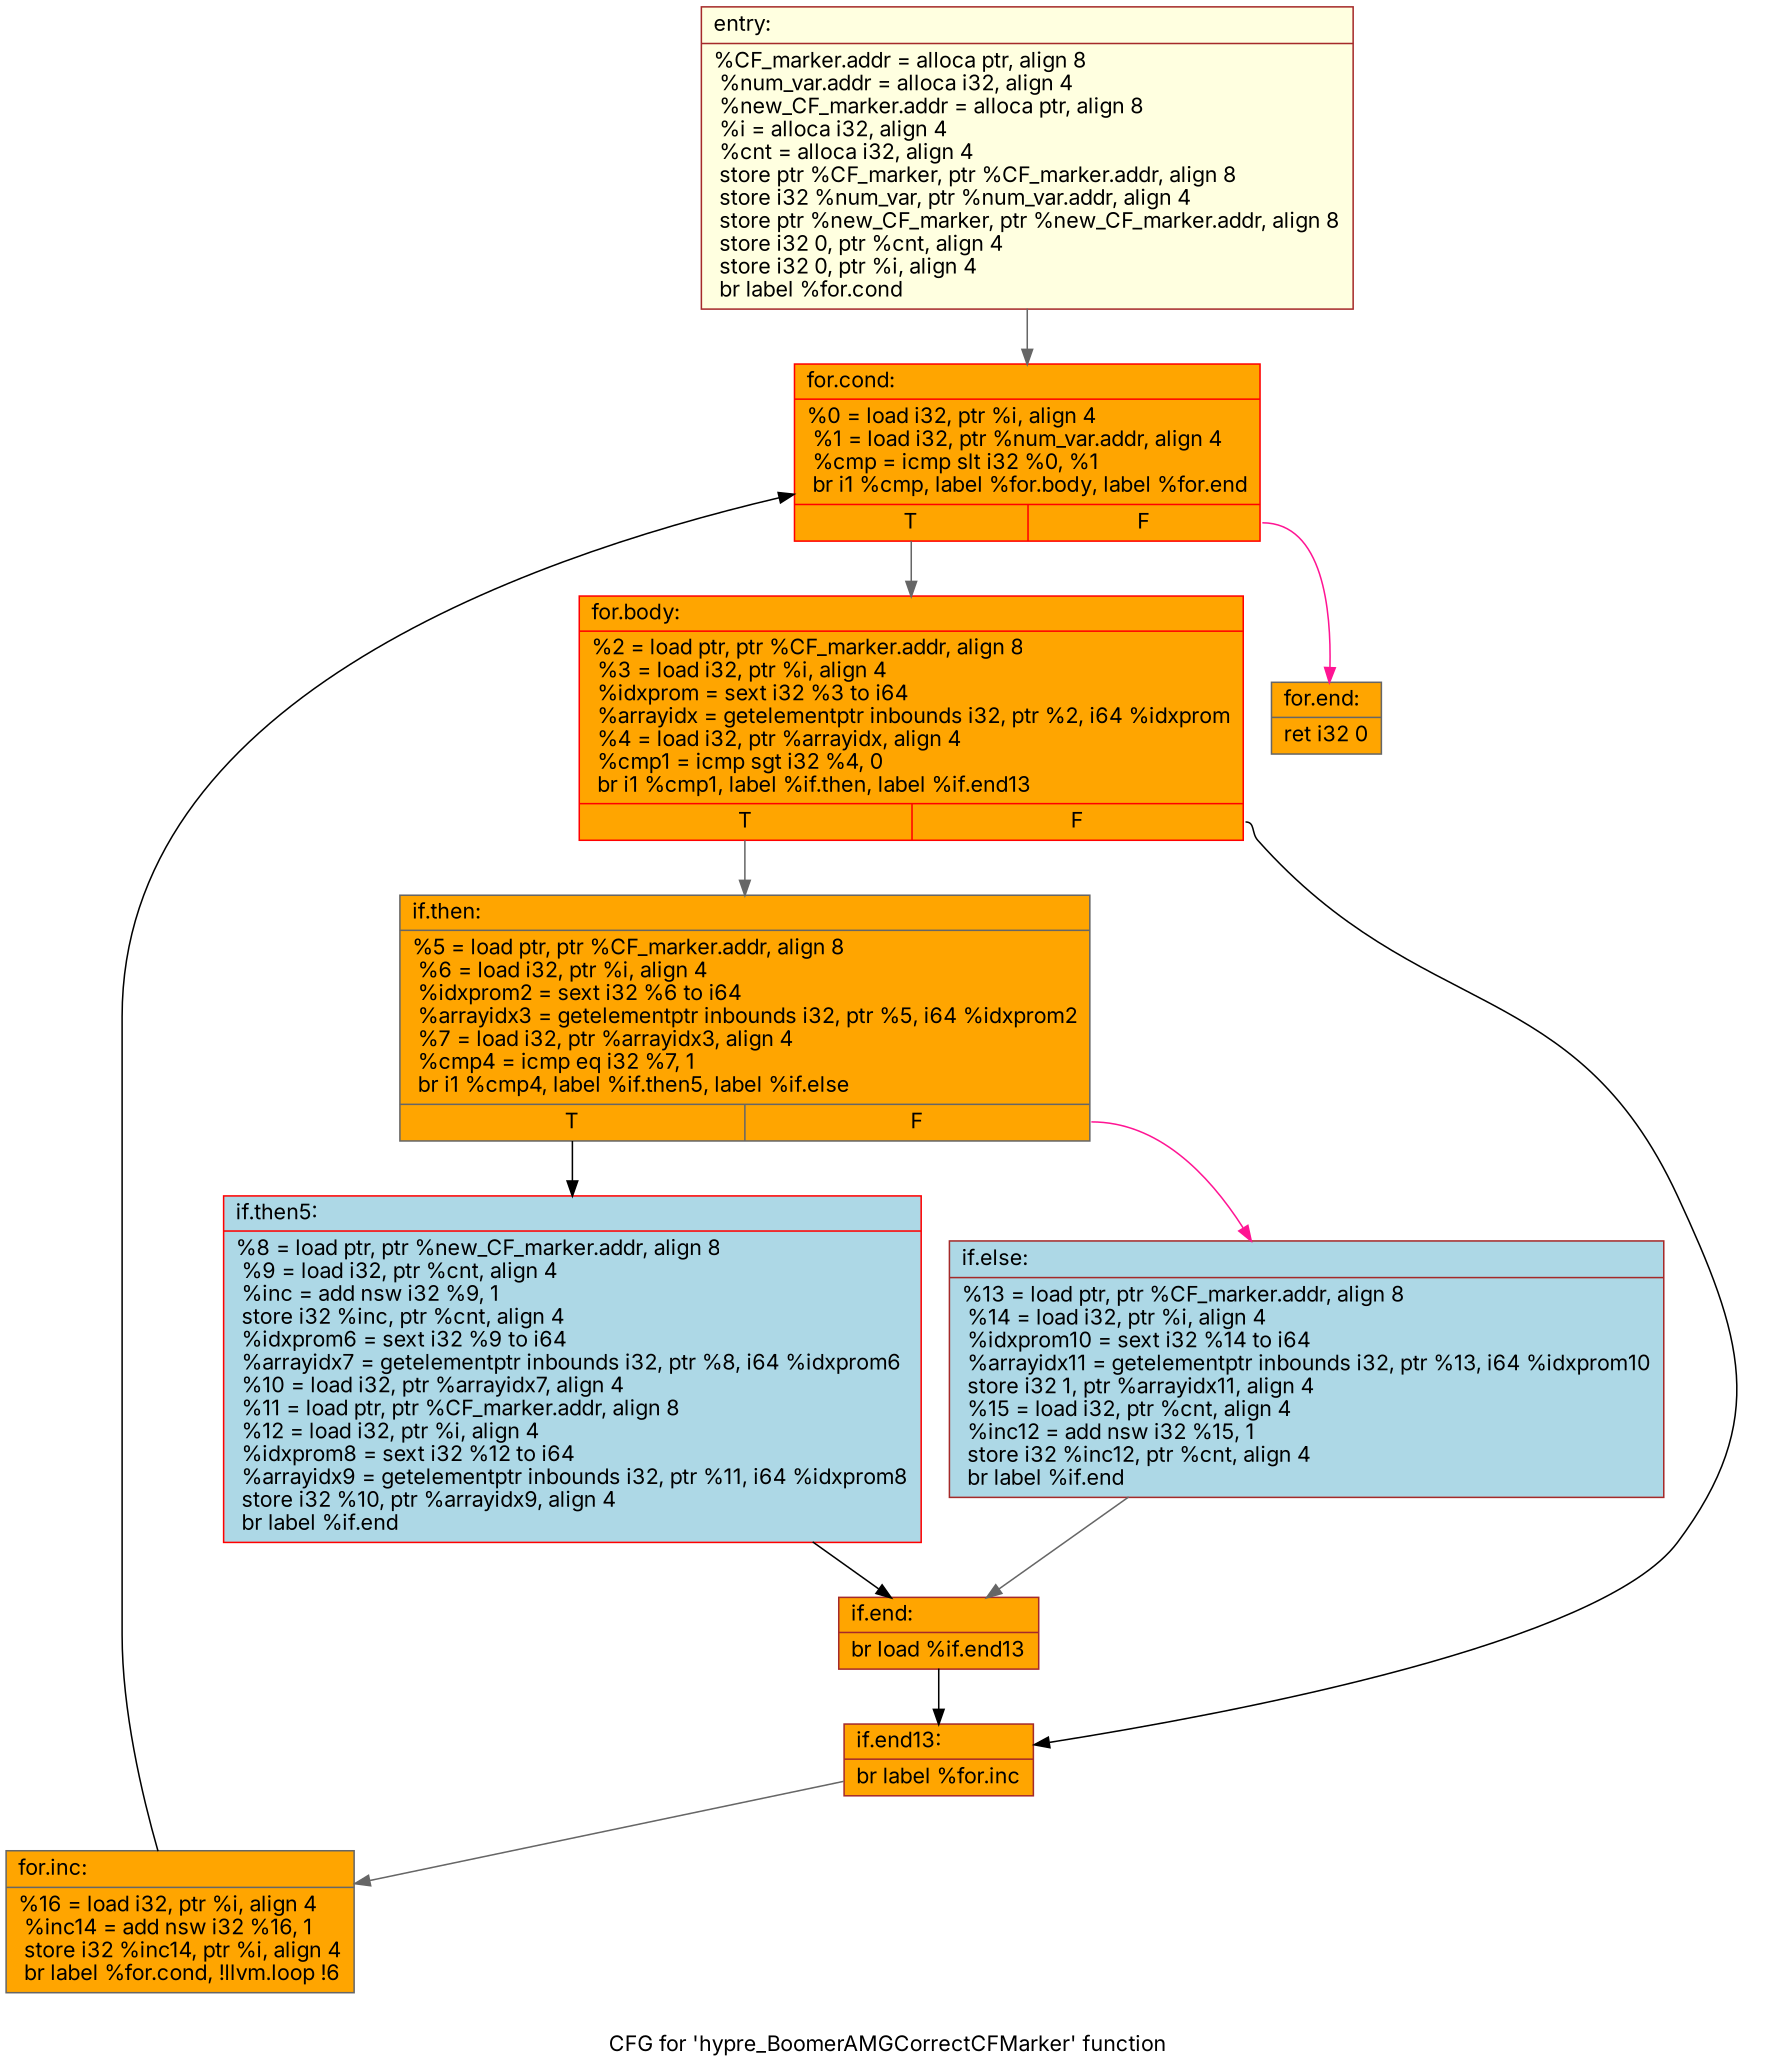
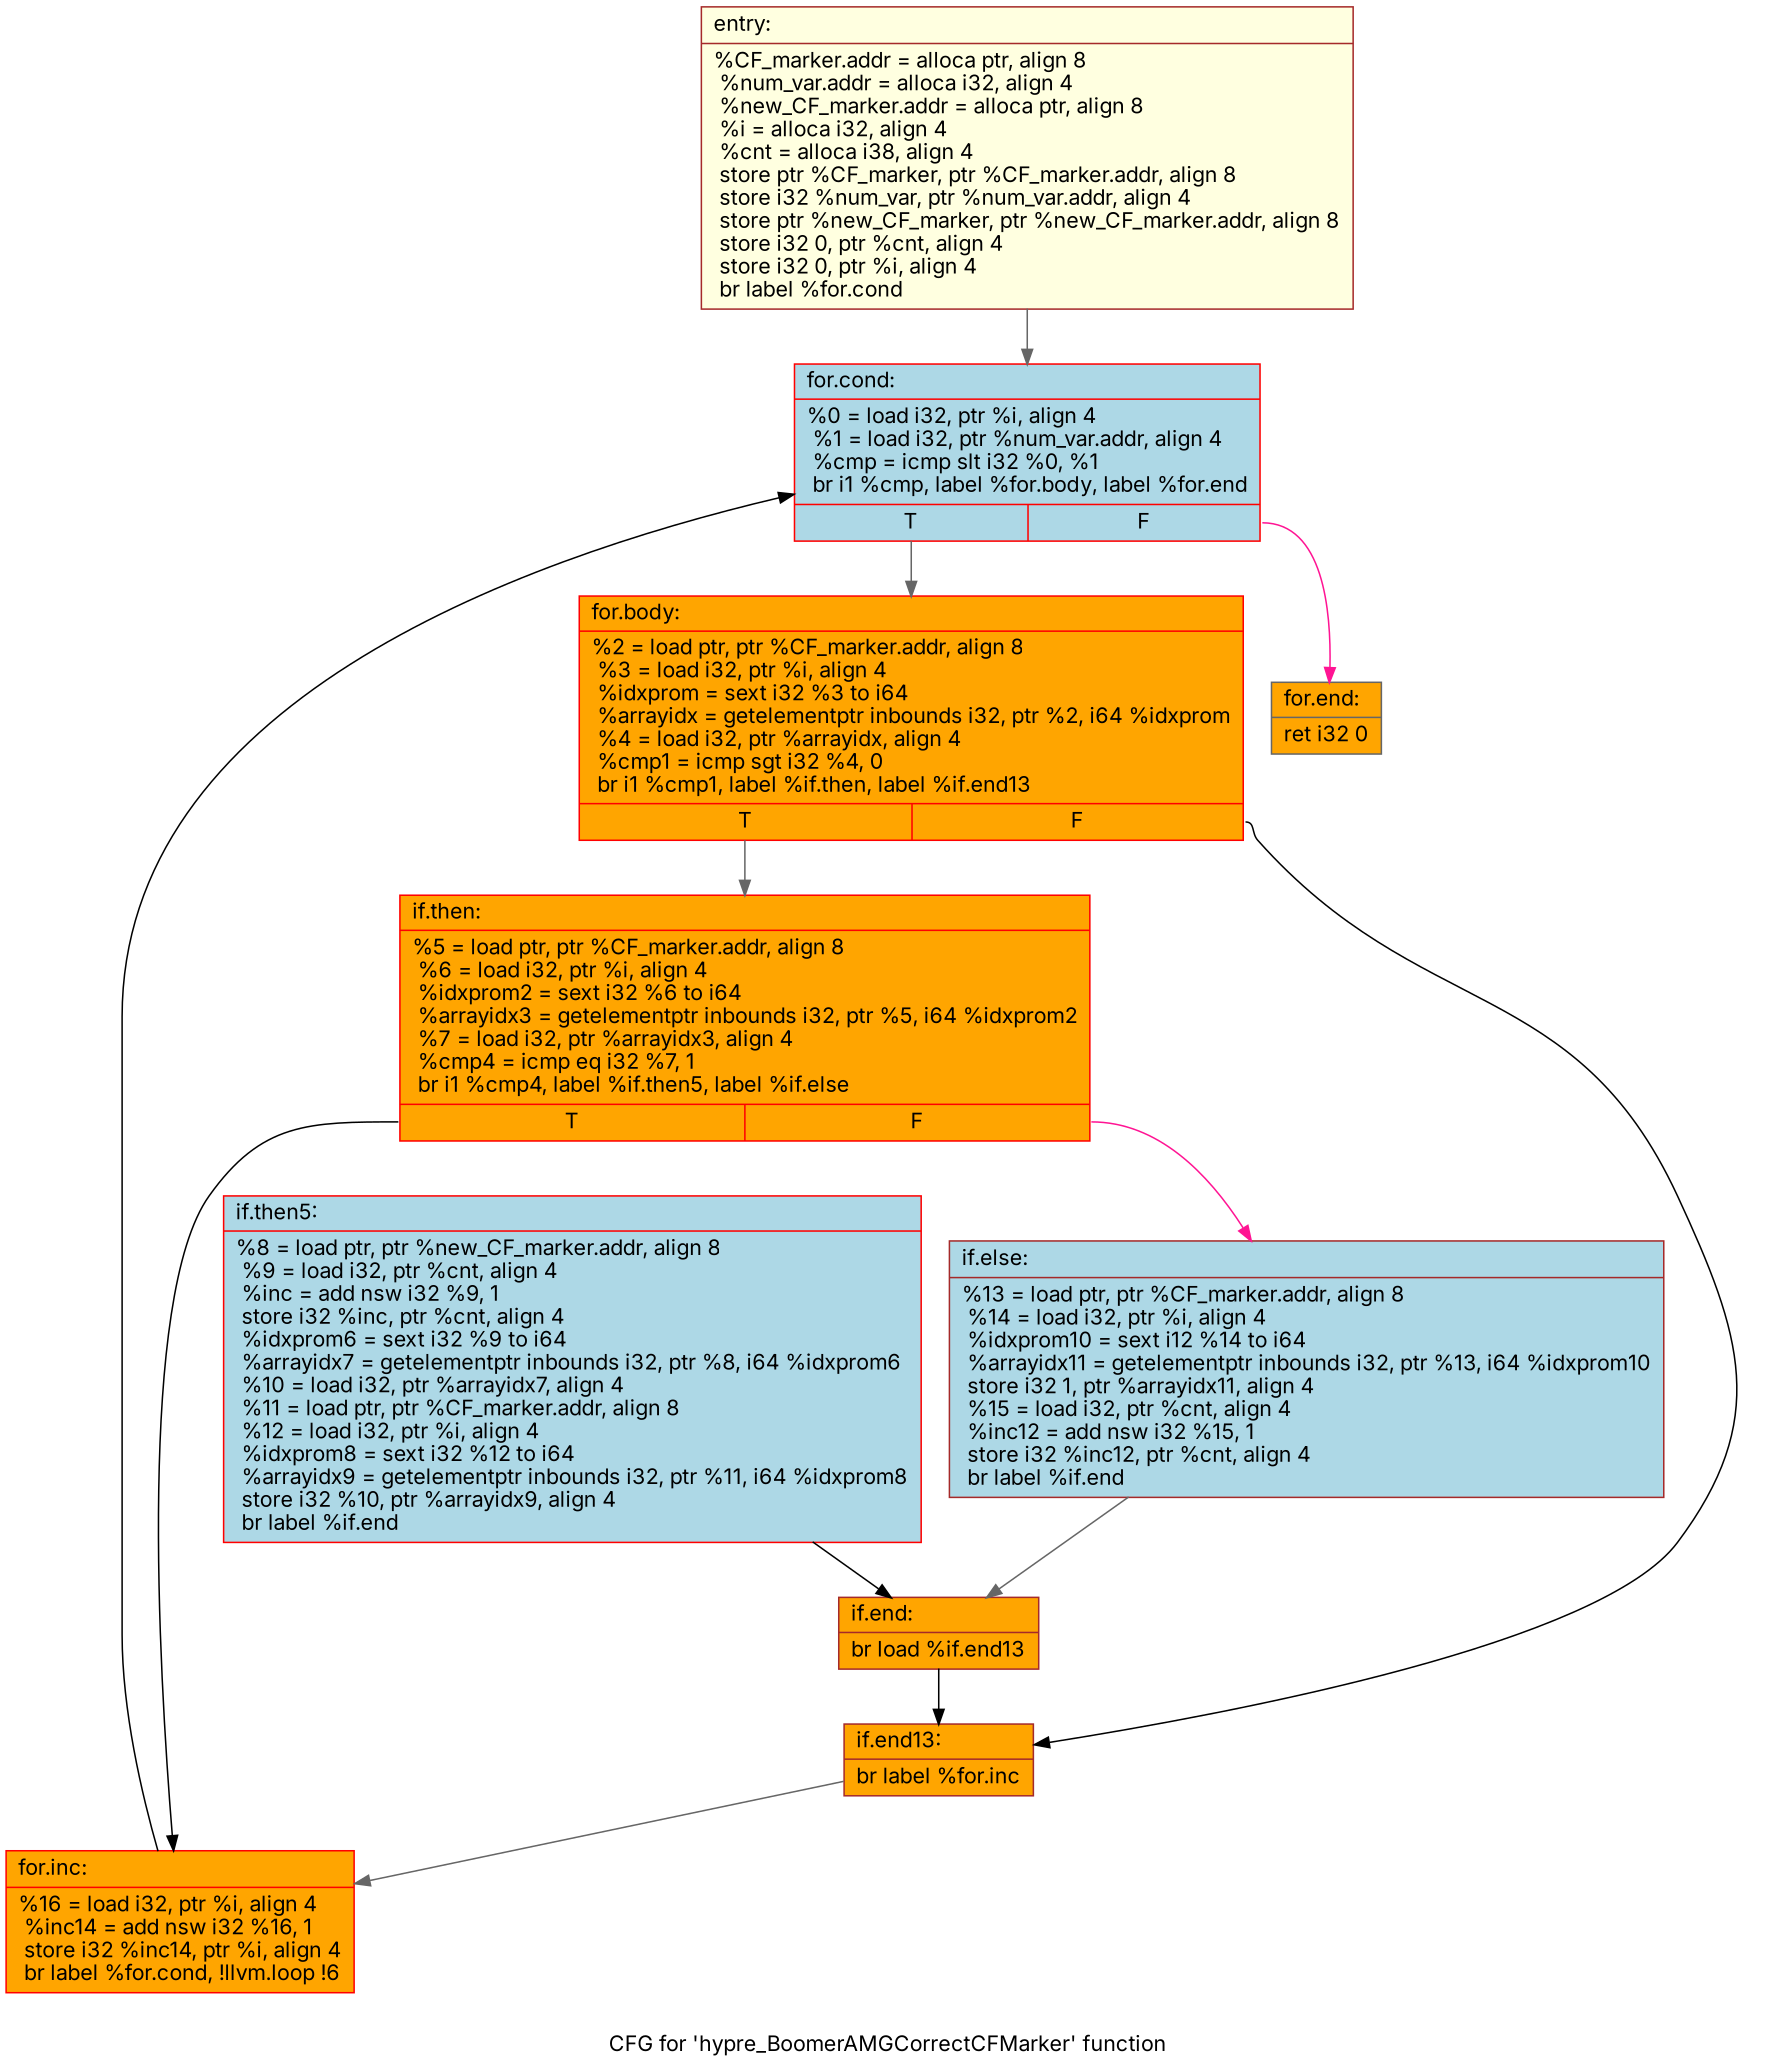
(844, 153) -> (844, 153)
(1027, 453) -> (1027, 453)
(745, 1018) -> (745, 1018)
(572, 1161) -> (162, 1405)
(1136, 1341) -> (1134, 1341)
(180, 1922) -> (180, 1922)
